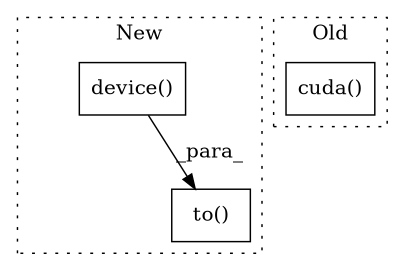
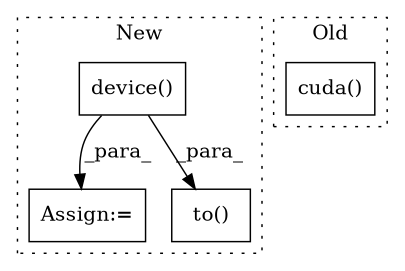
none -> (87, 215)
